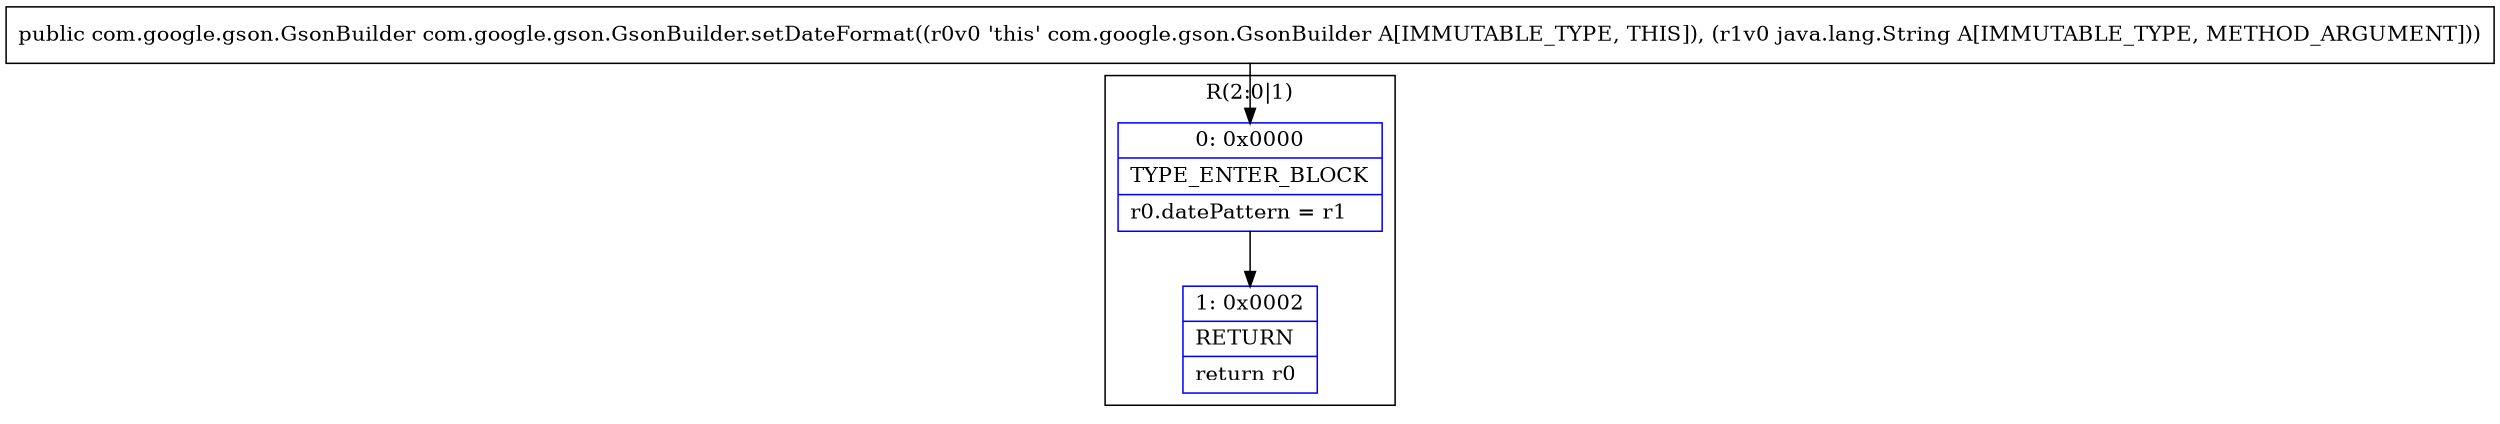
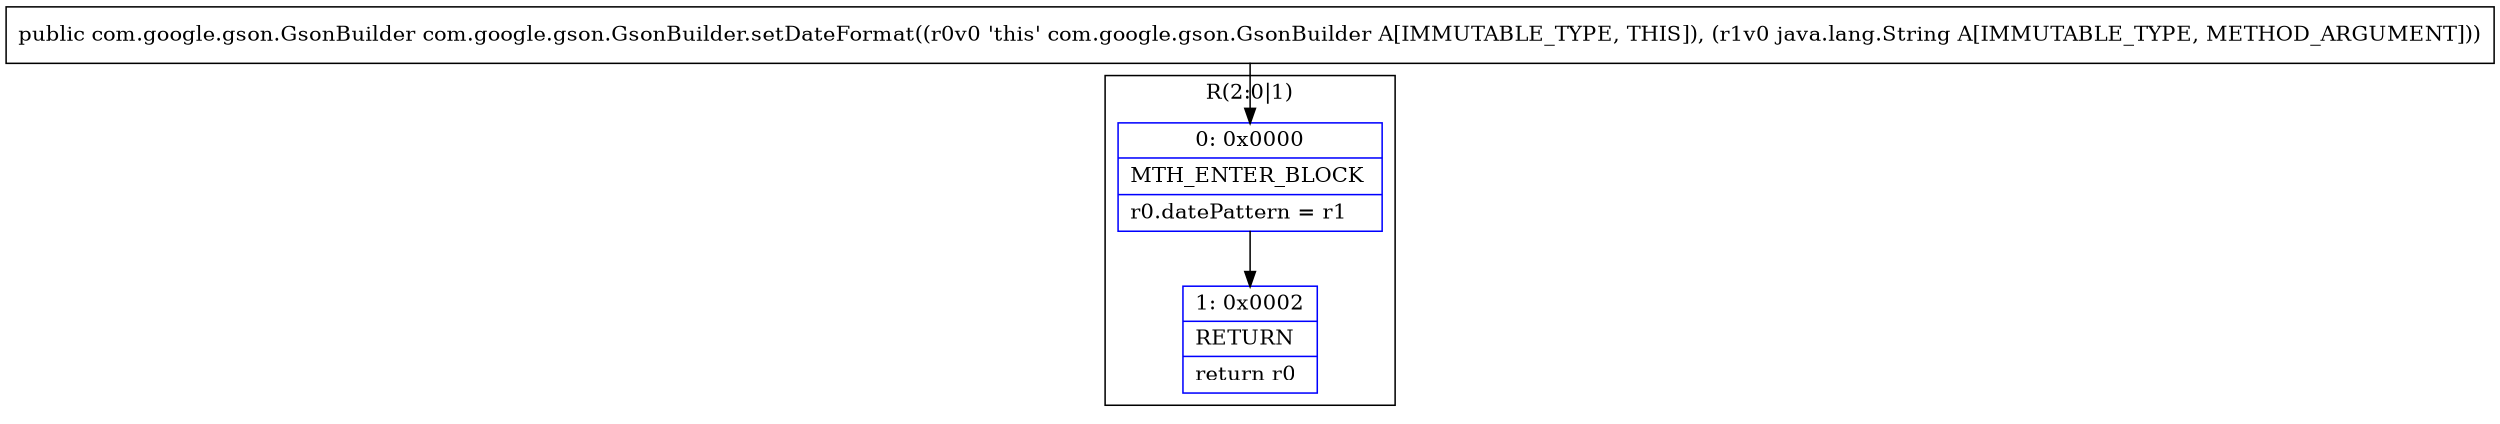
(1250, 176) -> (1248, 176)
